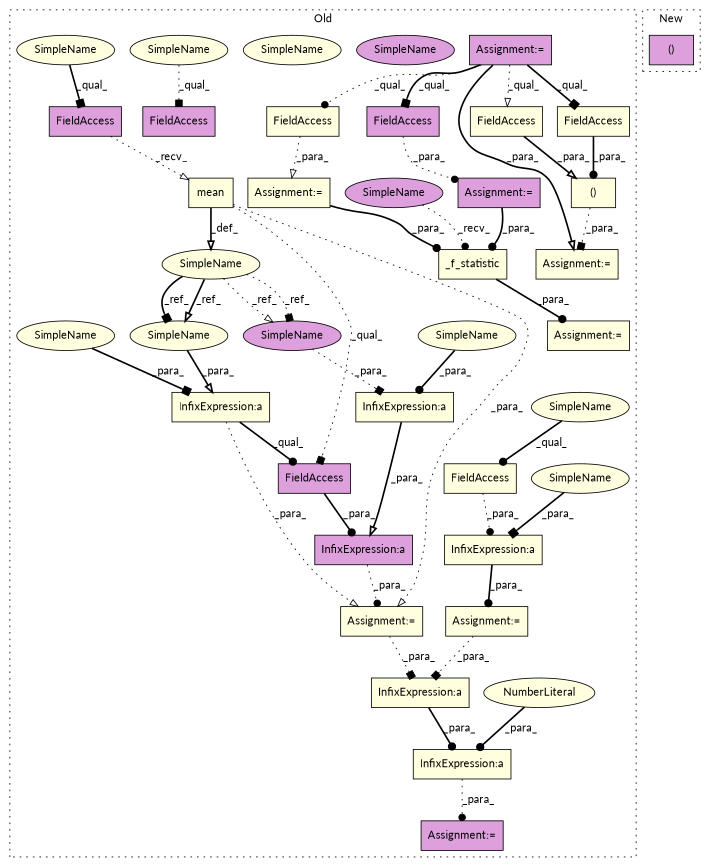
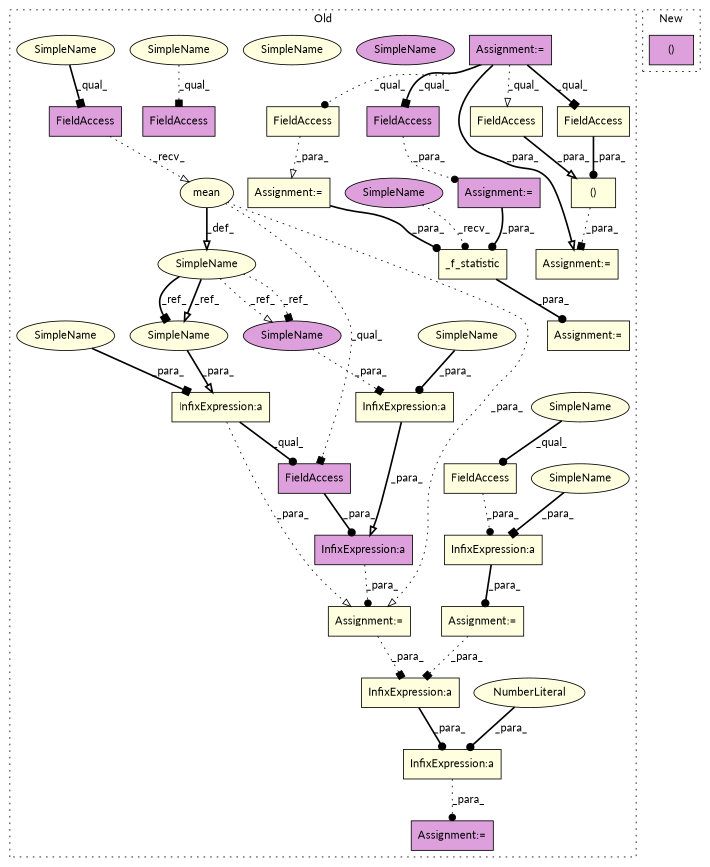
(211, 193) -> (207, 193)
